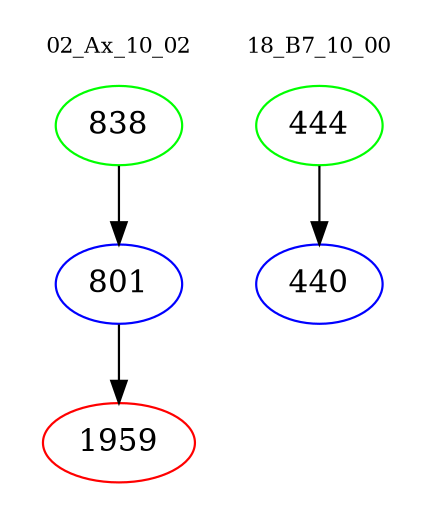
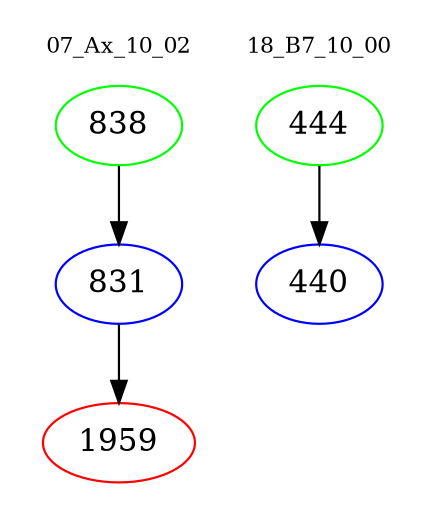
(119, 47) -> (119, 47)
(119, 284) -> (119, 284)
